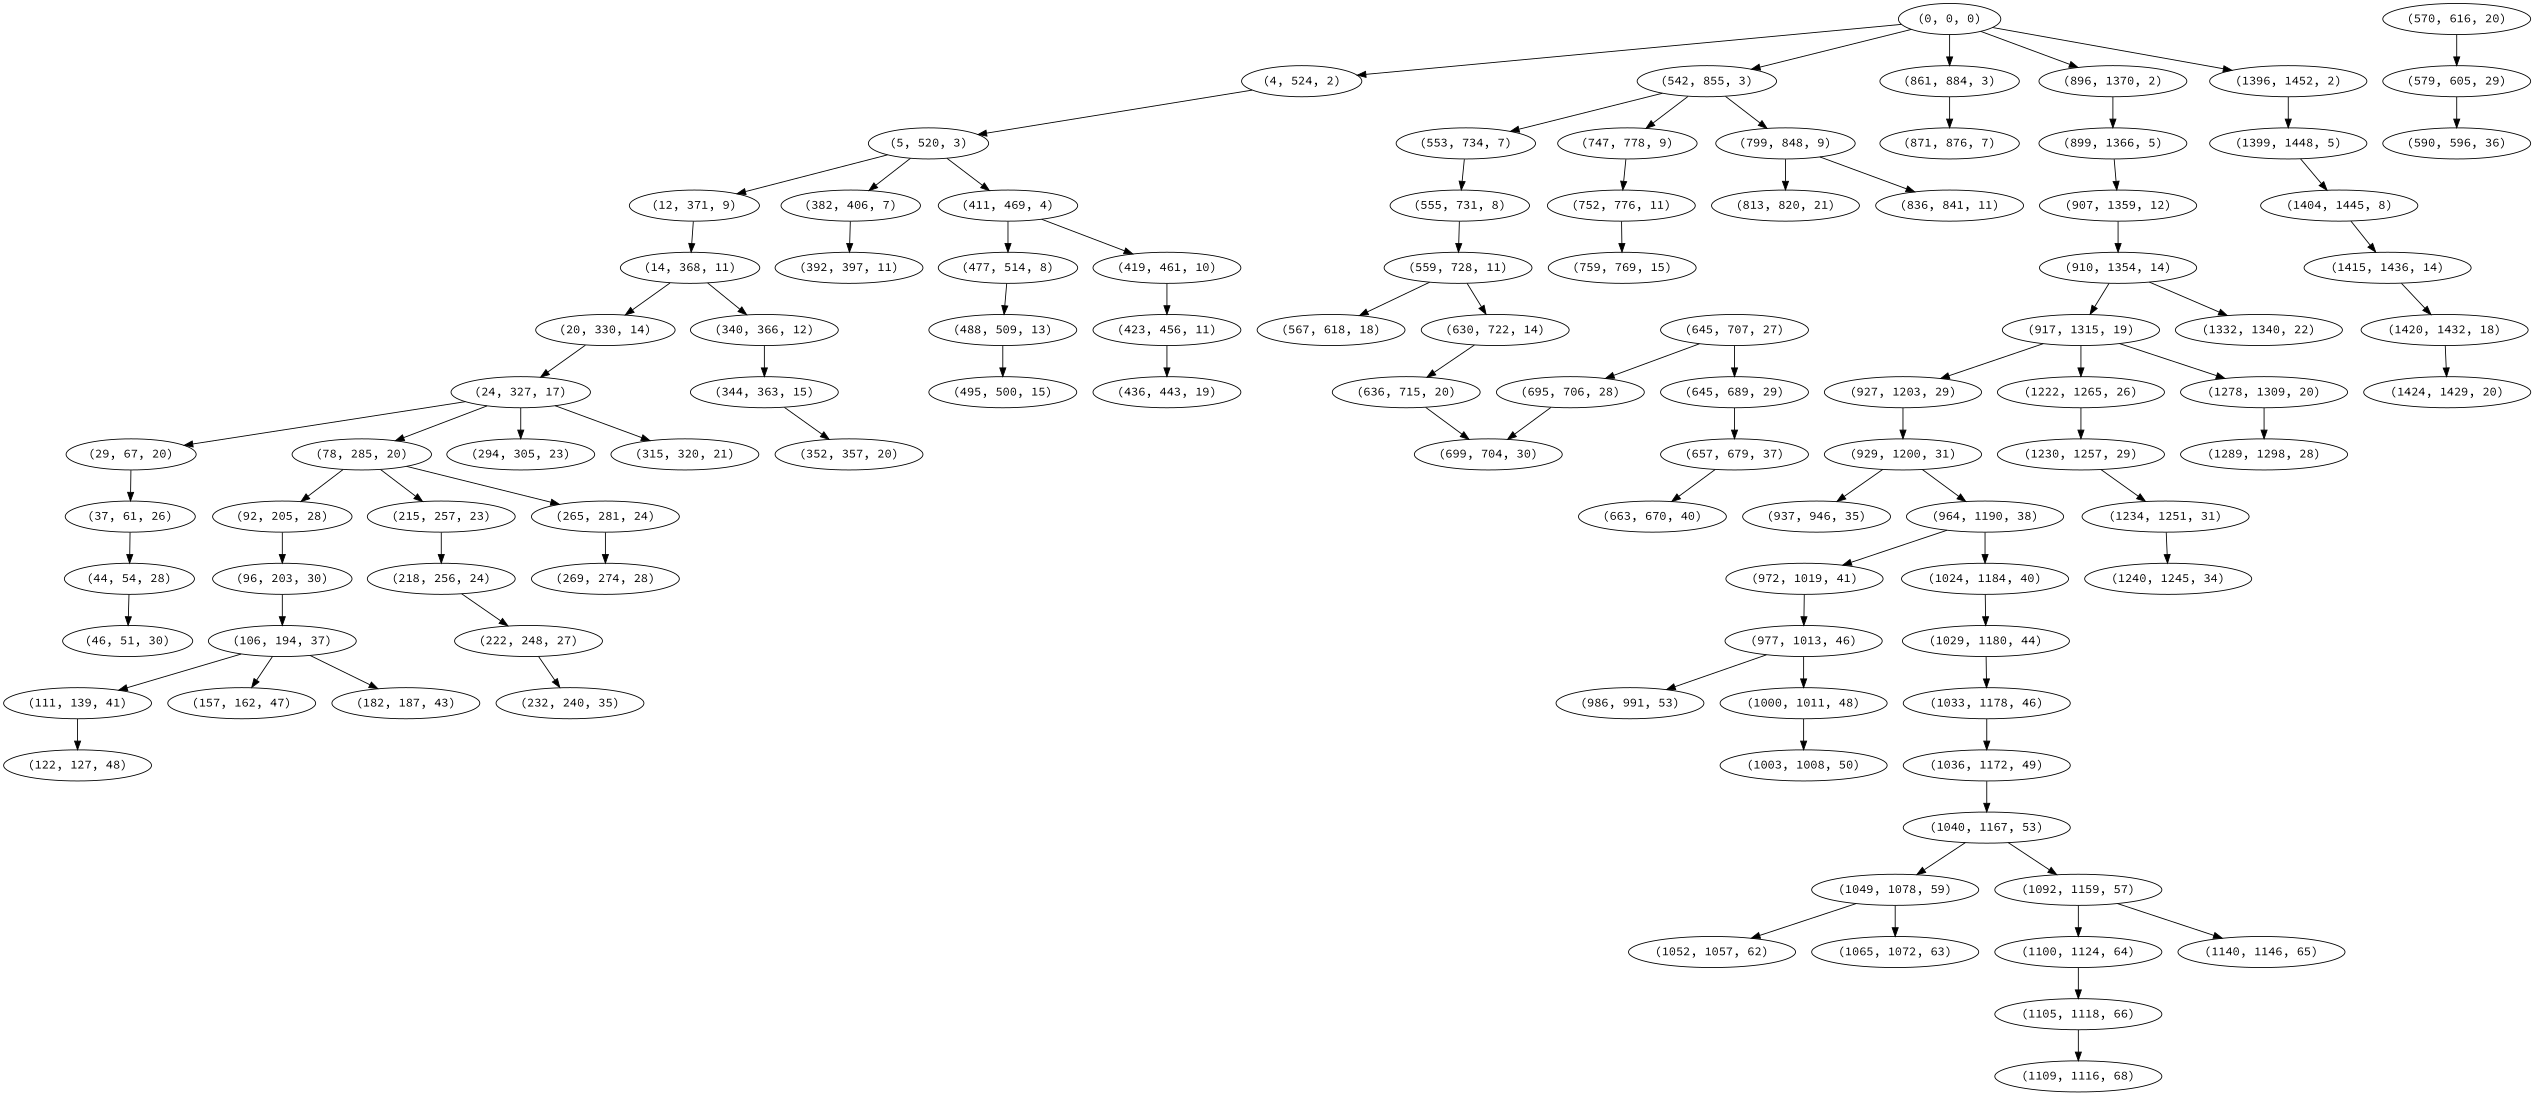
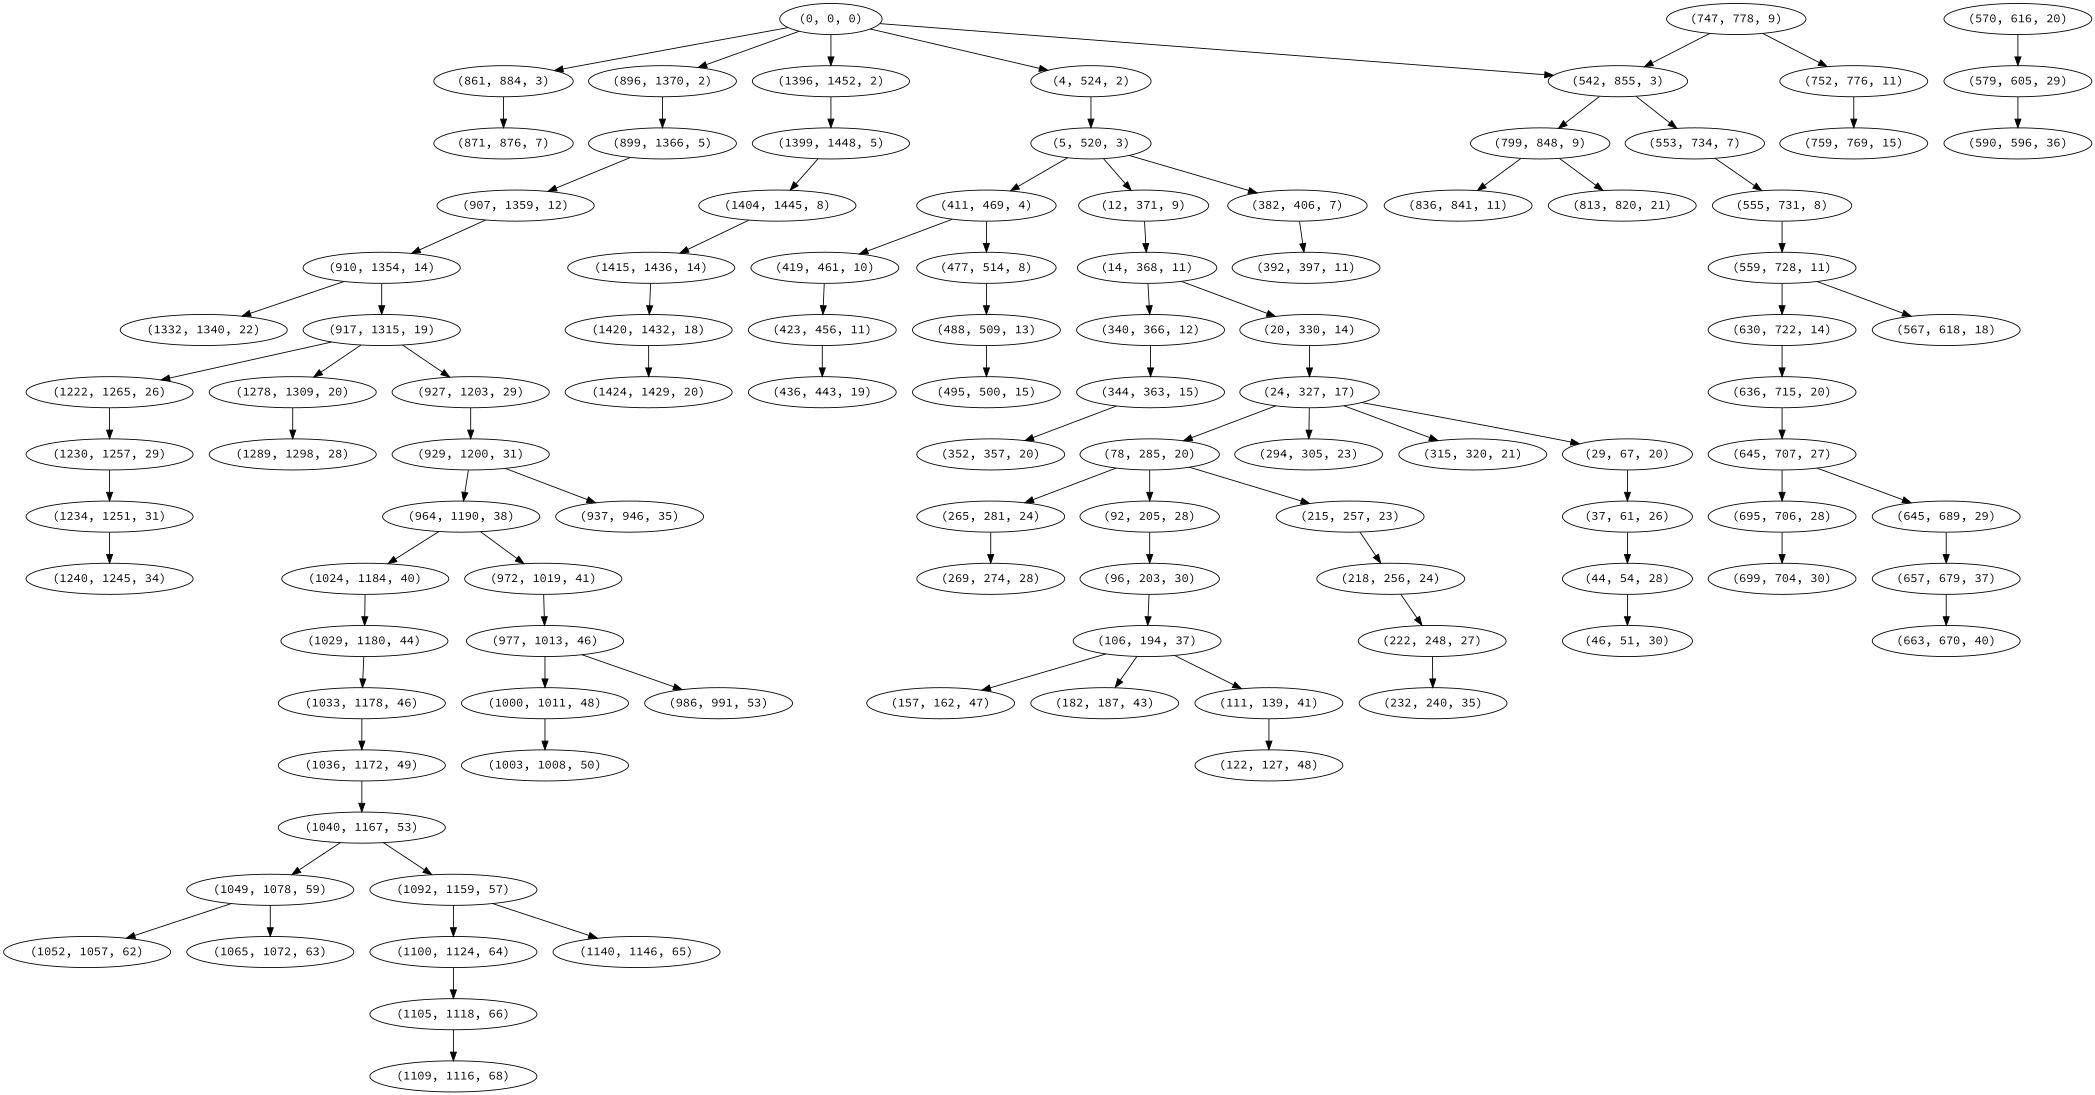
(1671, 110) -> (1681, 48)
(1444, 421) -> (1782, 419)
